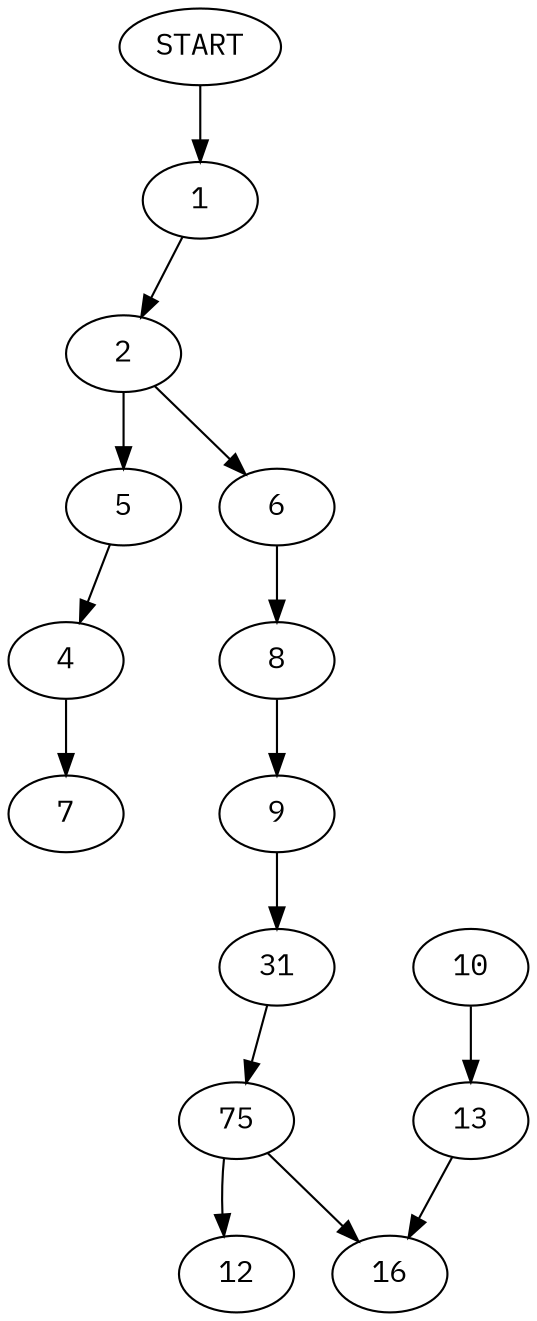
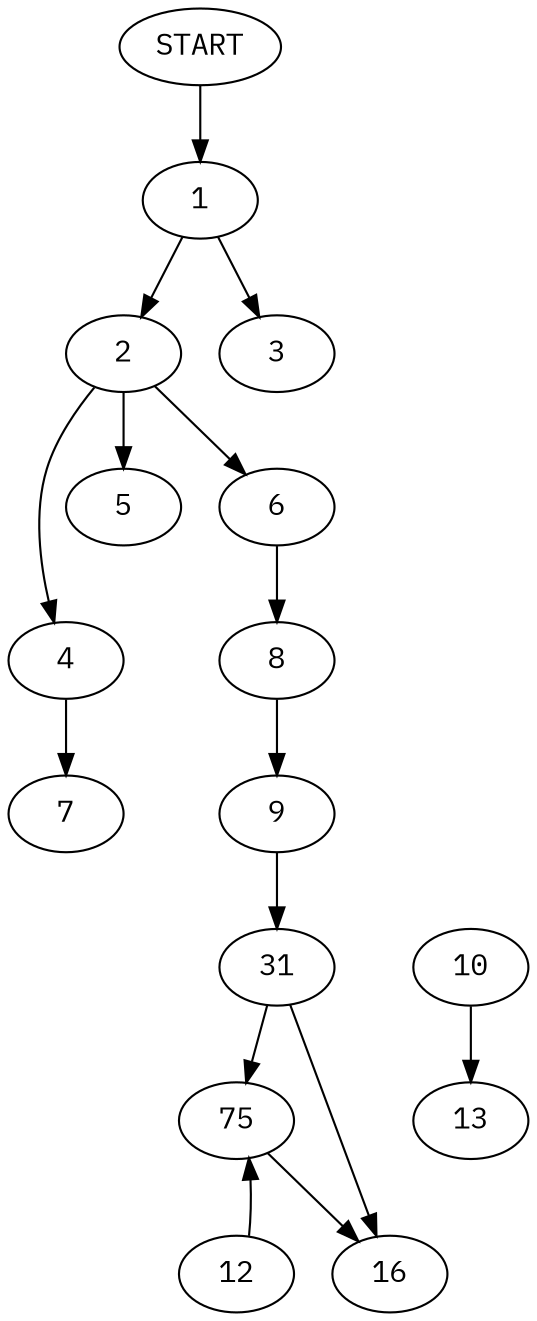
none -> (277, 354)
(99, 573) -> (42, 488)
(222, 1186) -> (251, 1208)
(436, 1188) -> (330, 1110)
